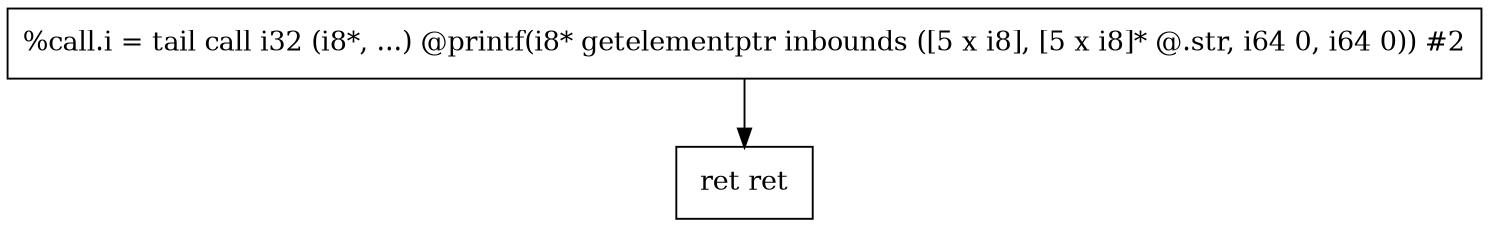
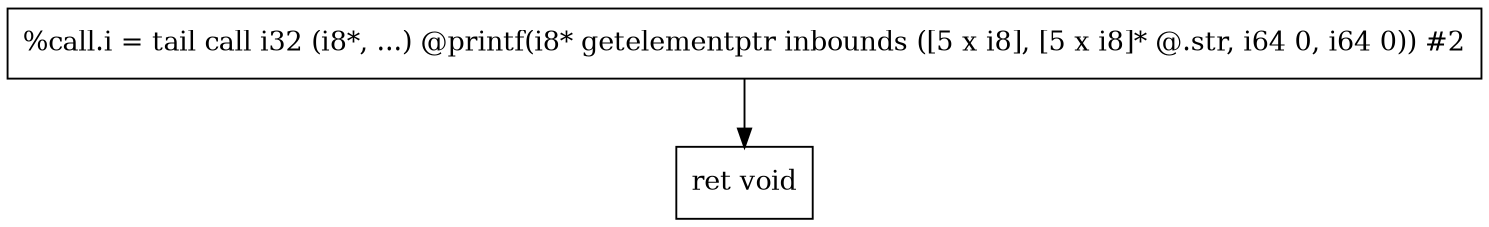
(745, 183) -> (745, 183)
